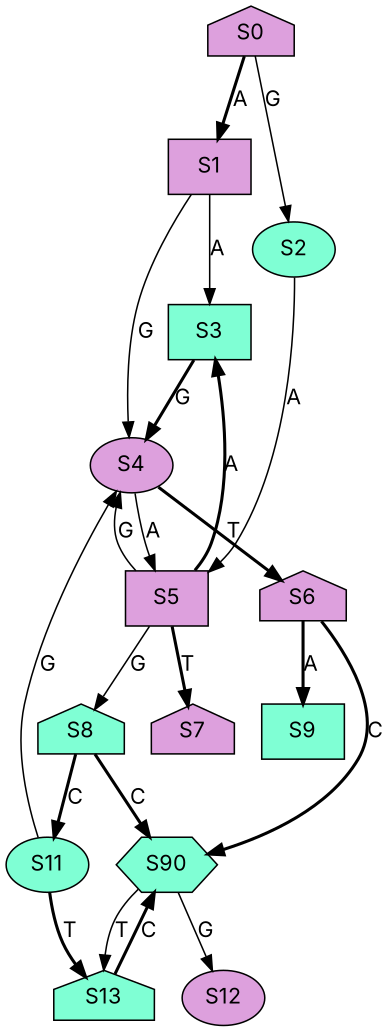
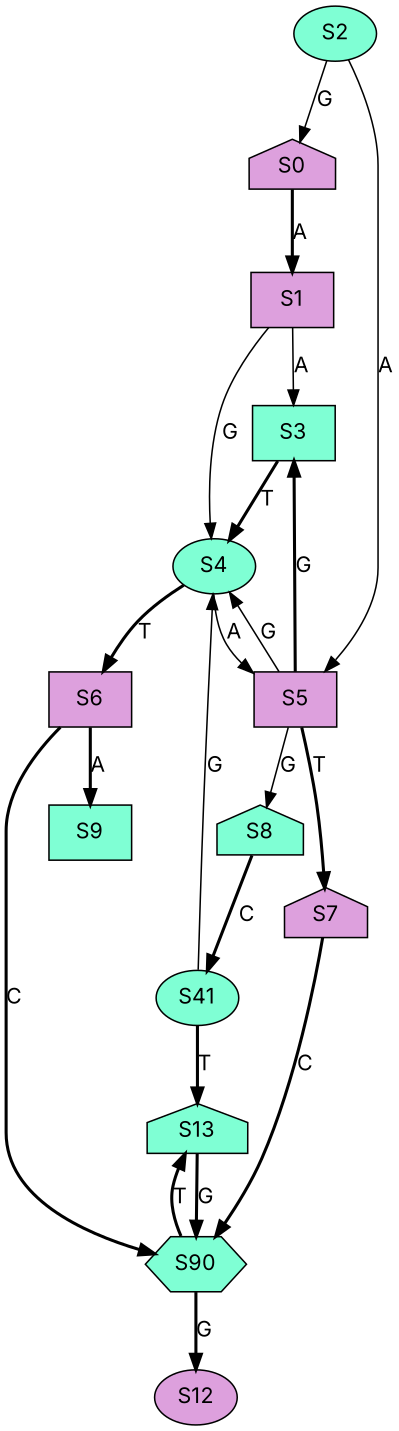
(270, 131) -> (316, 94)
(183, 399) -> (268, 500)
(132, 465) -> (214, 566)
(231, 465) -> (304, 566)
(303, 598) -> (90, 699)
(118, 789) -> (288, 1086)
(47, 865) -> (197, 998)
(115, 919) -> (172, 1202)
(192, 925) -> (196, 1323)
(149, 931) -> (206, 1198)
